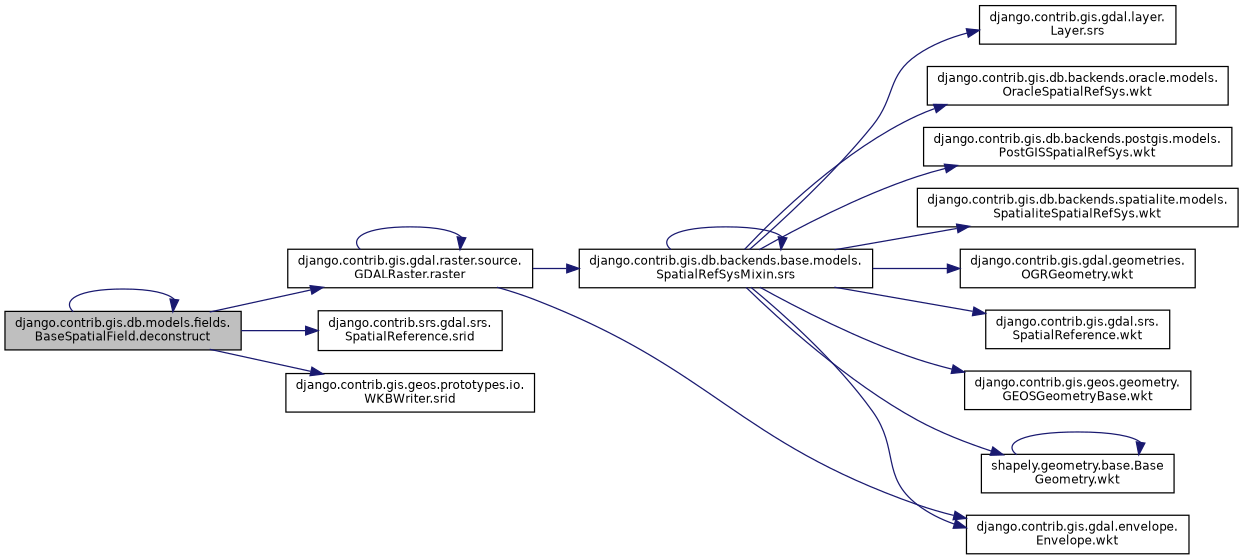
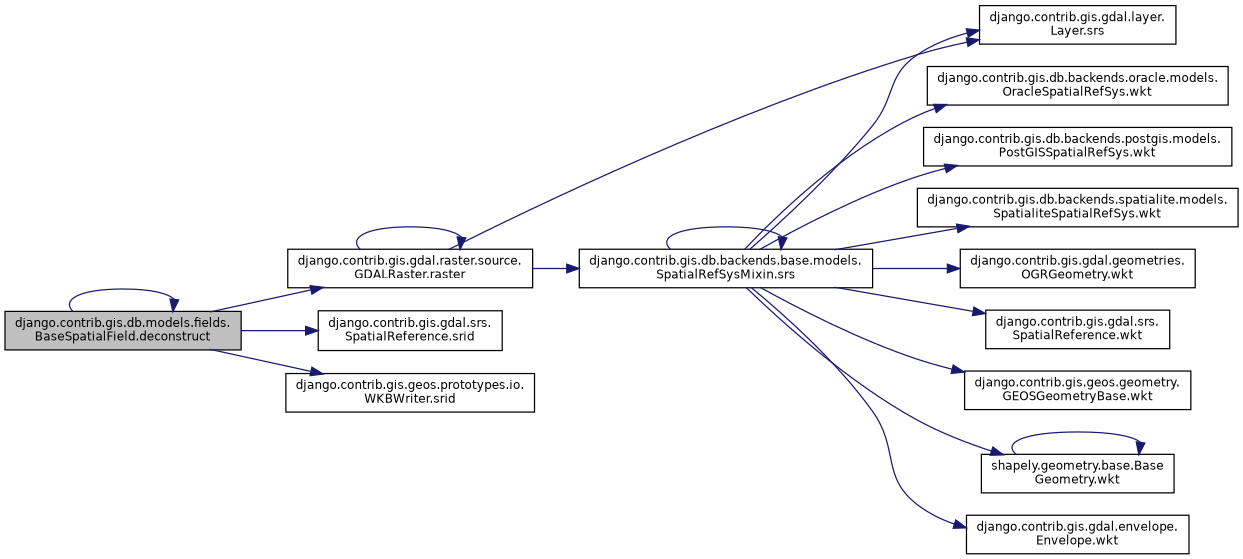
(410, 331) -> (410, 331)
(724, 404) -> (703, 133)
